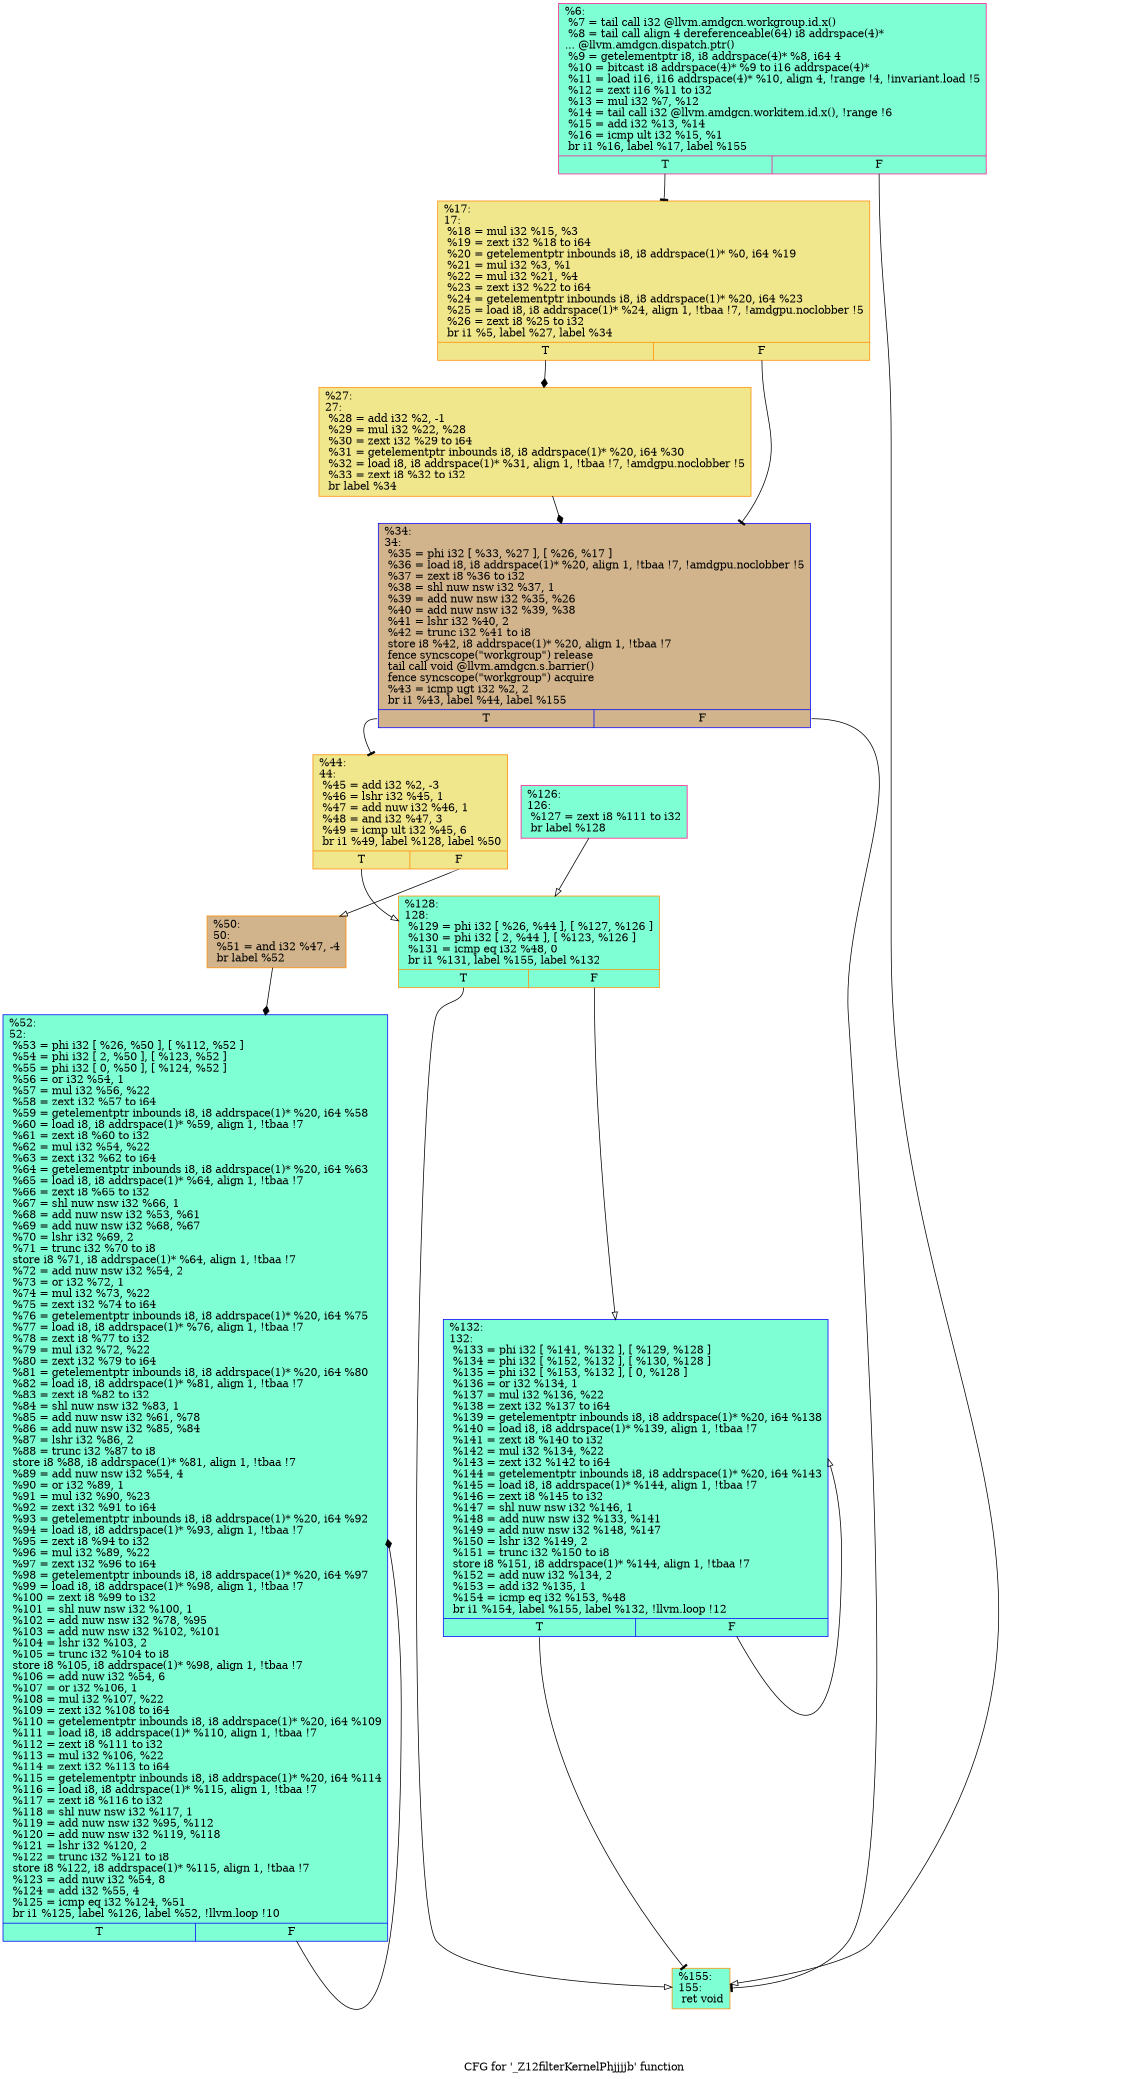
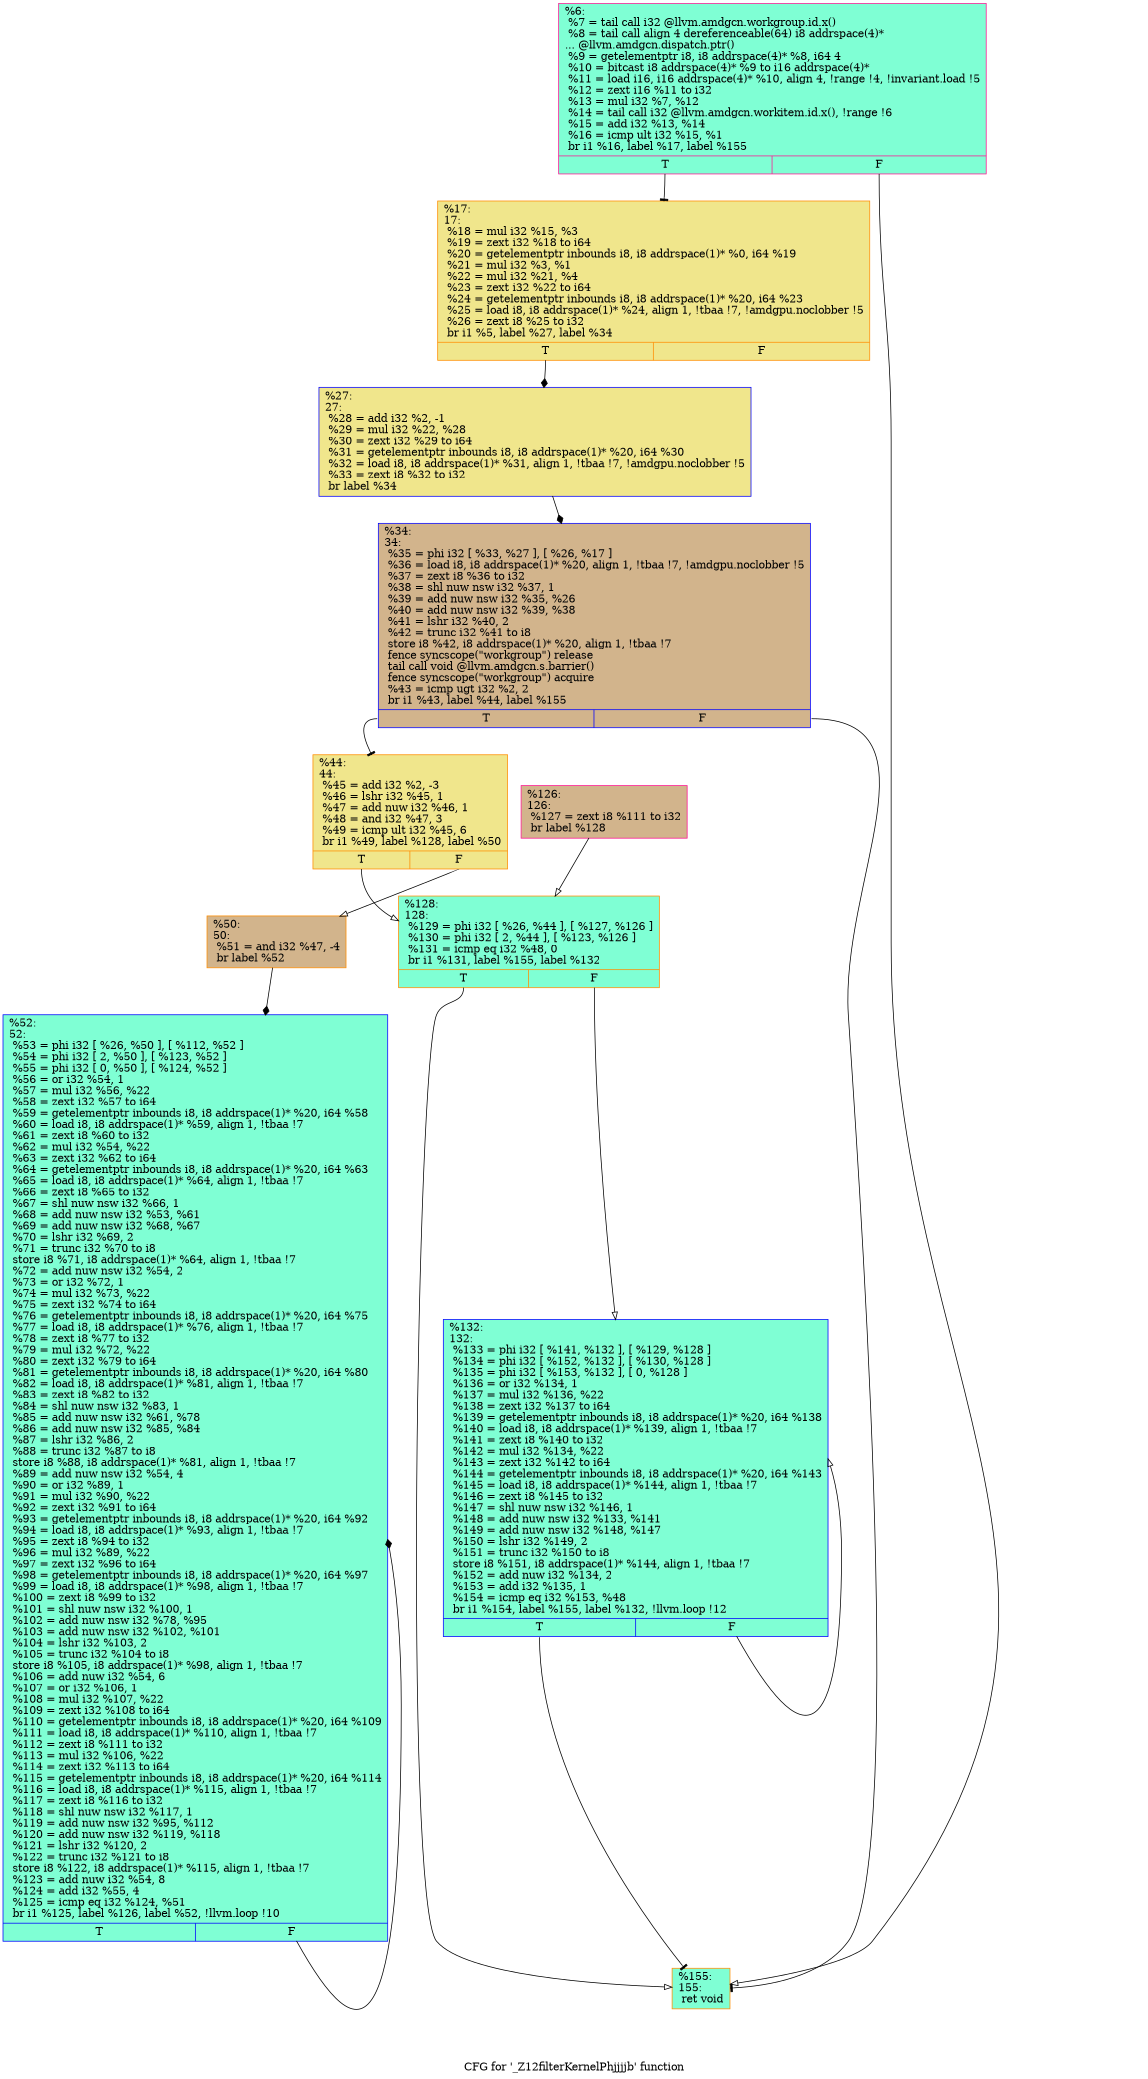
(535, 442) -> (535, 442)
(771, 443) -> none
(604, 812) -> (604, 812)
(80, 1497) -> (80, 1497)
